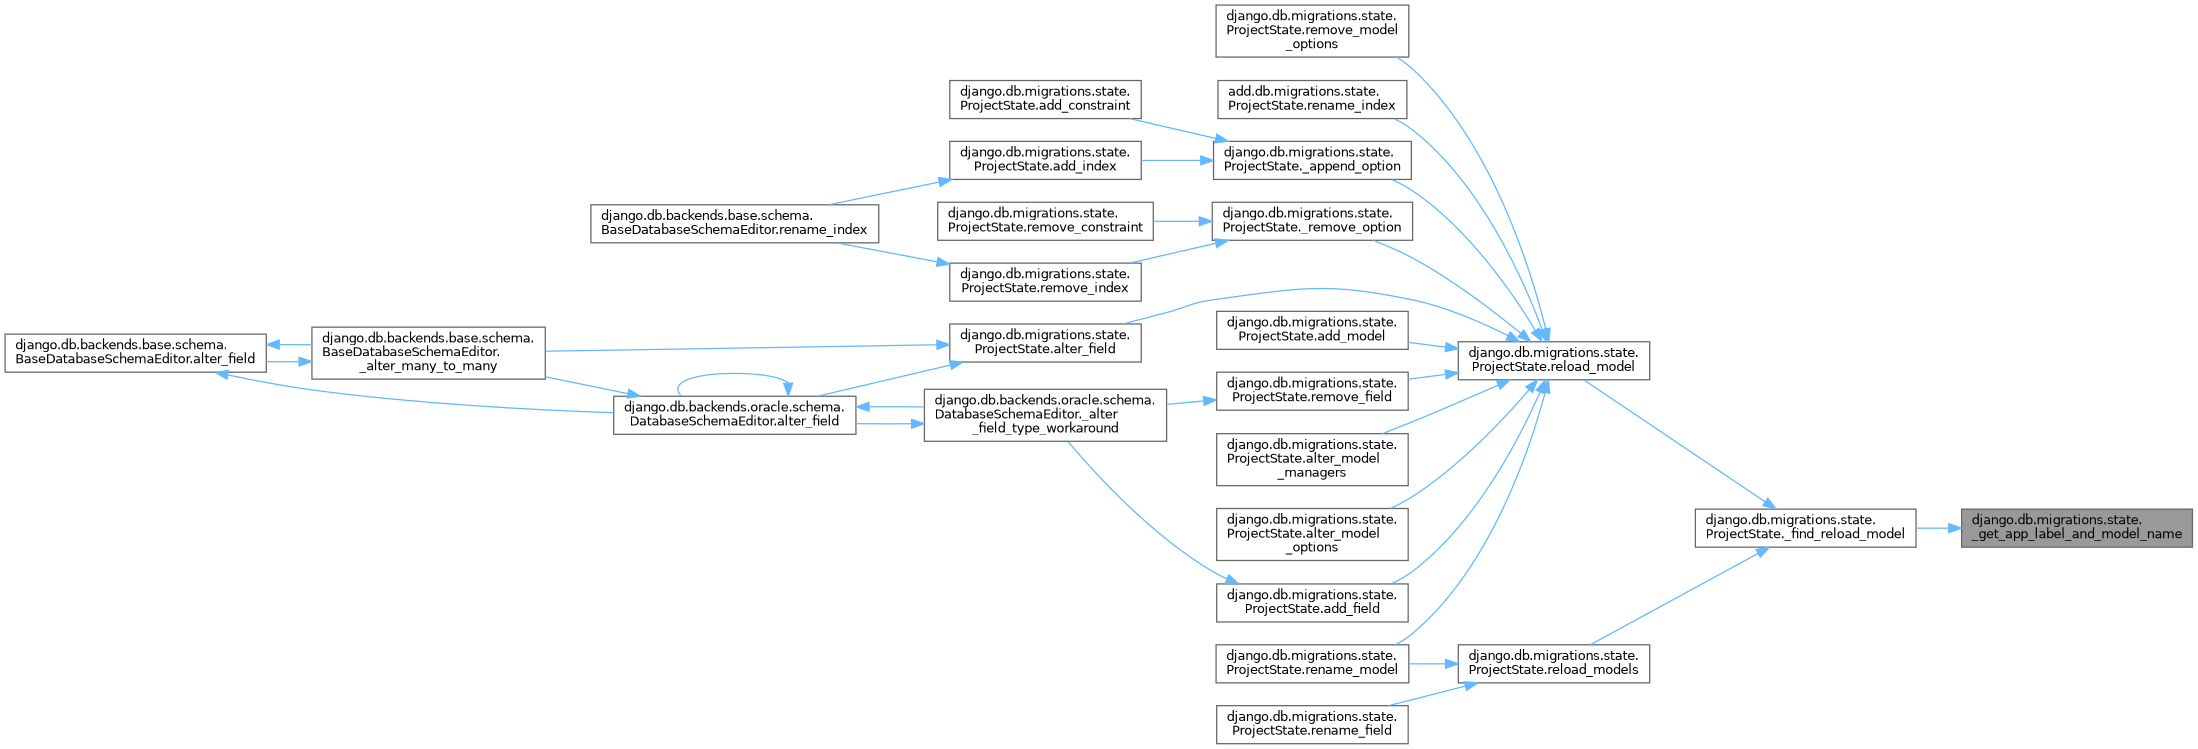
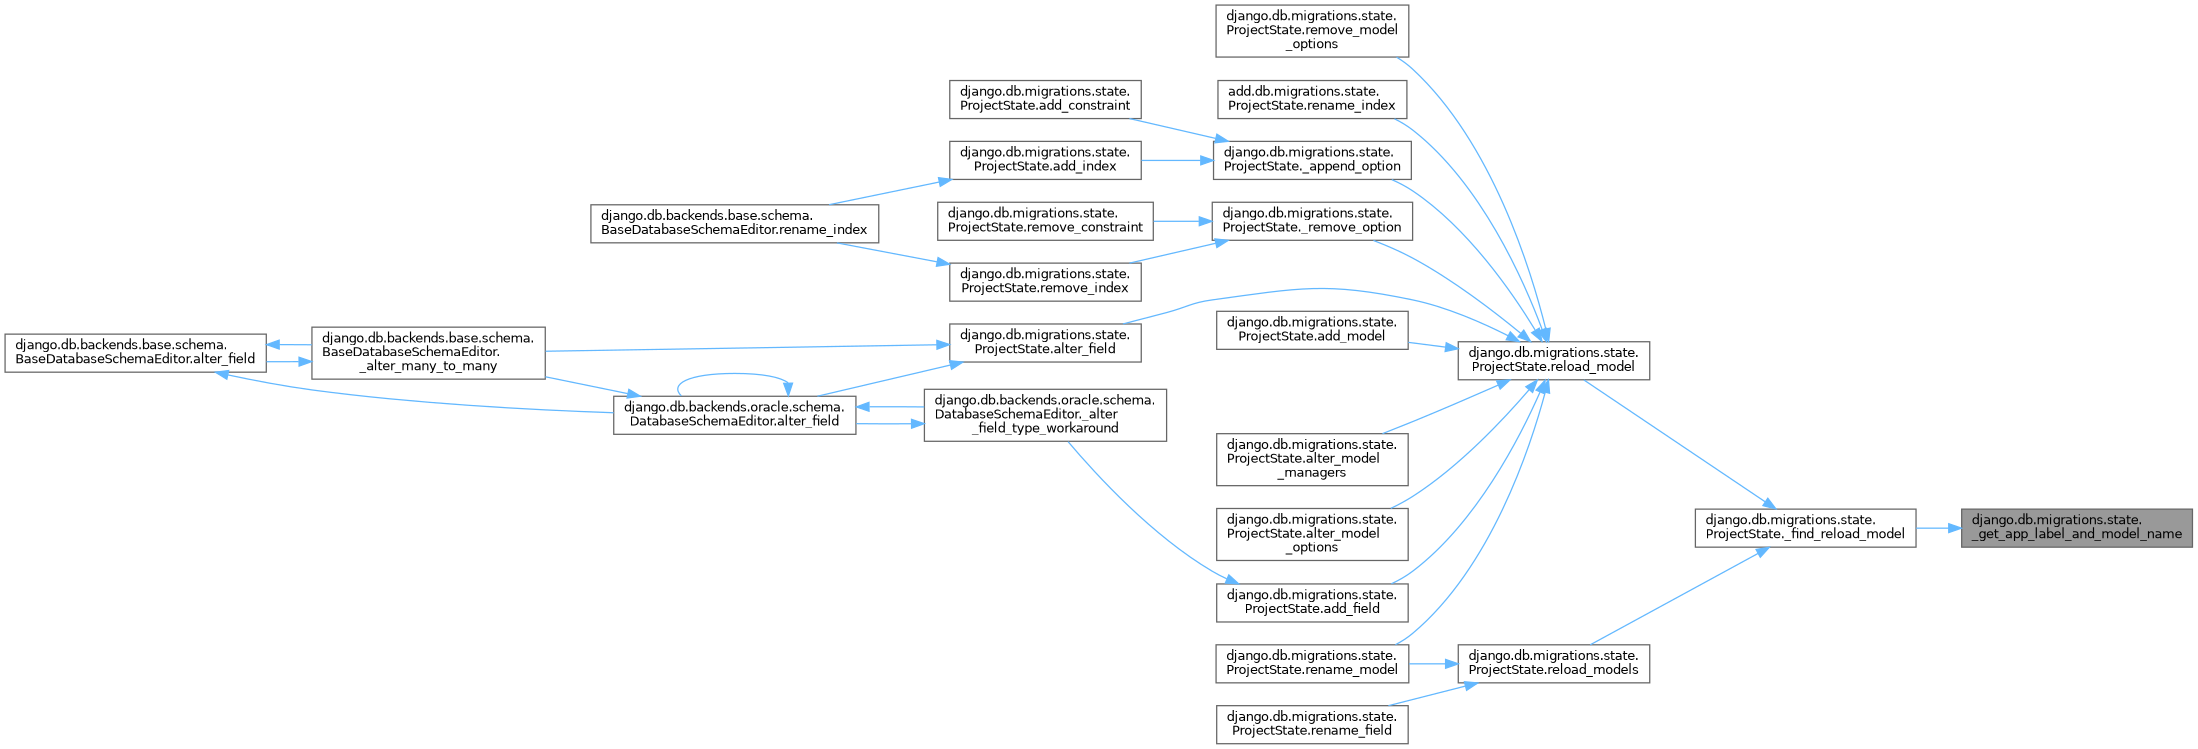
(1312, 391) -> none
